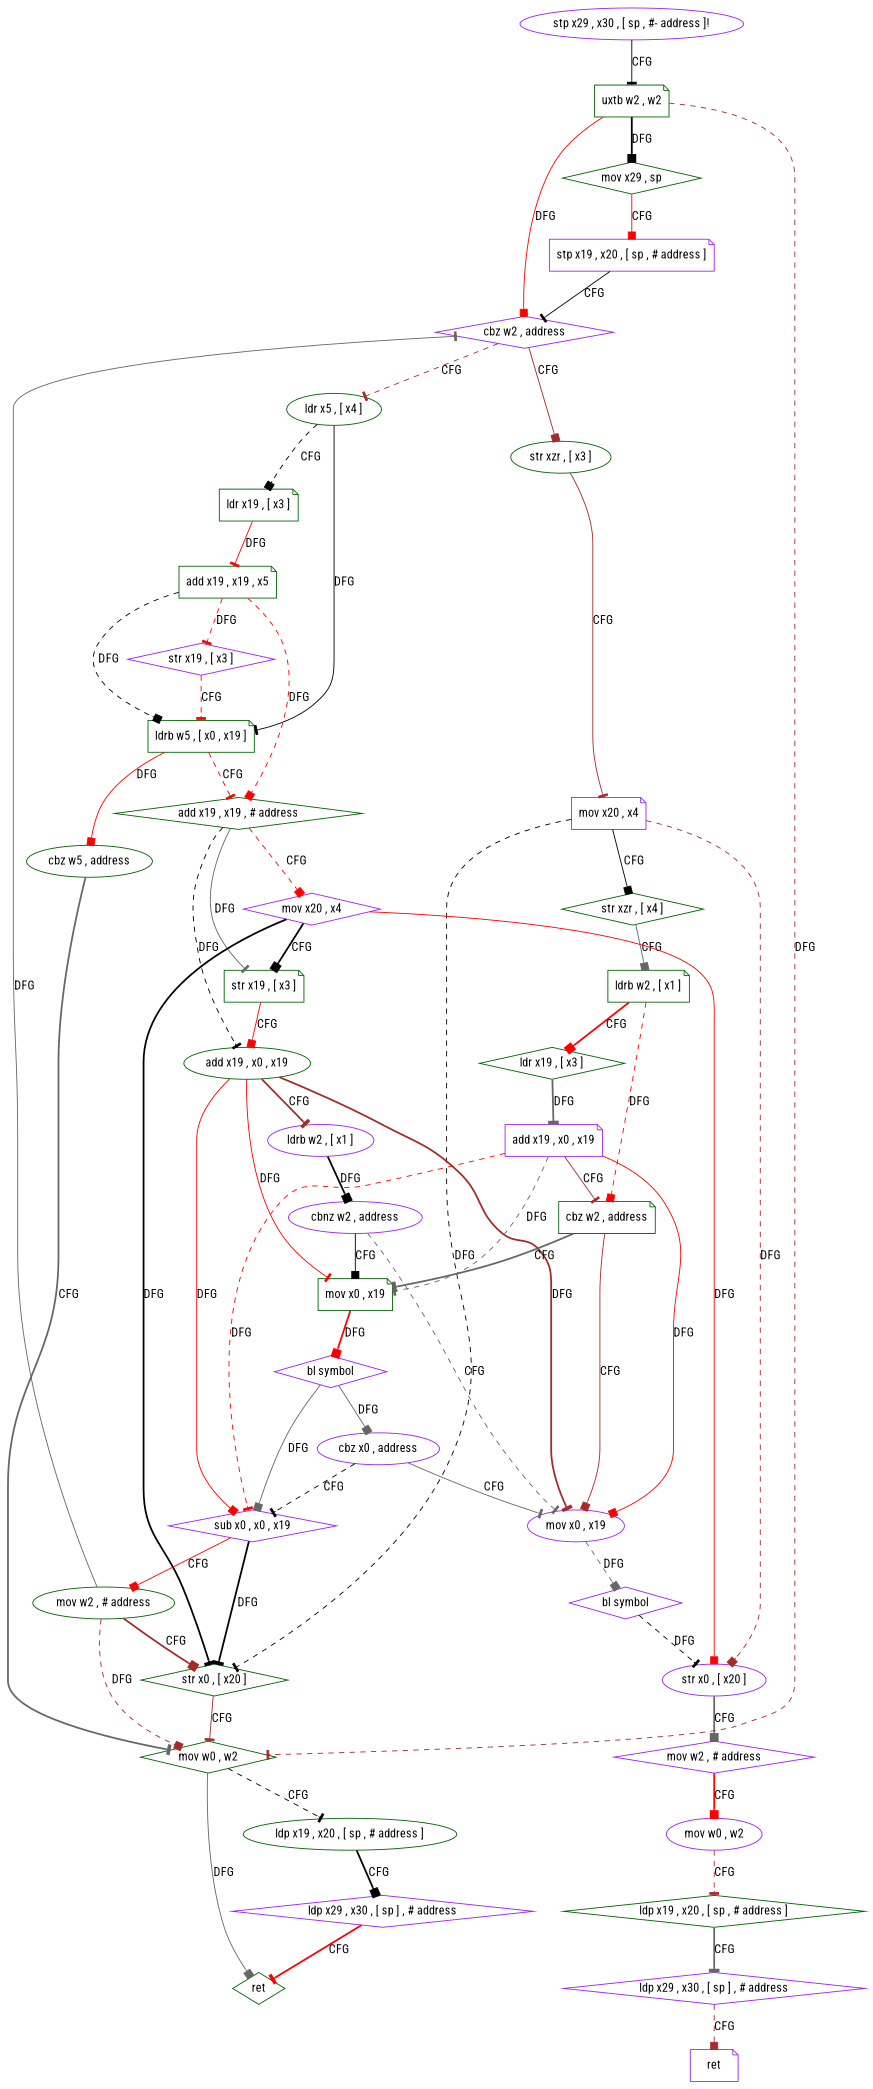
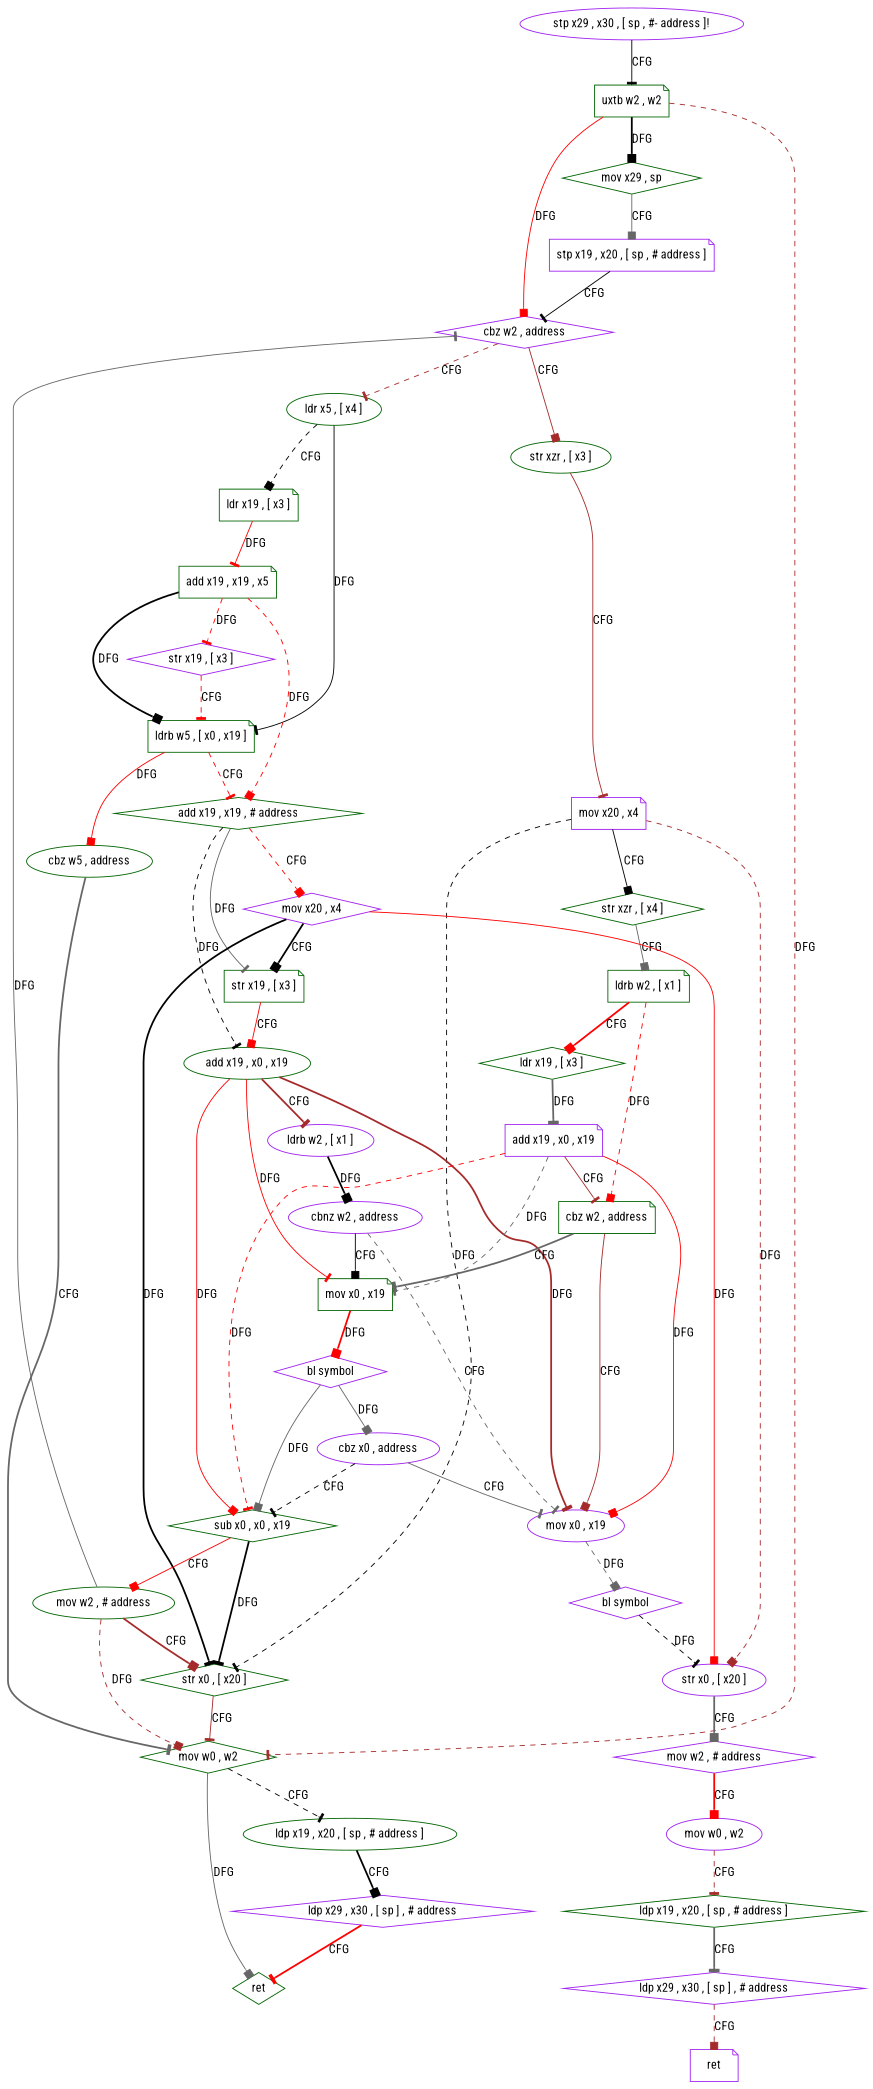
(632, 212) -> (632, 212)
(97, 646) -> (97, 646)
(253, 1526) -> (253, 1526)
